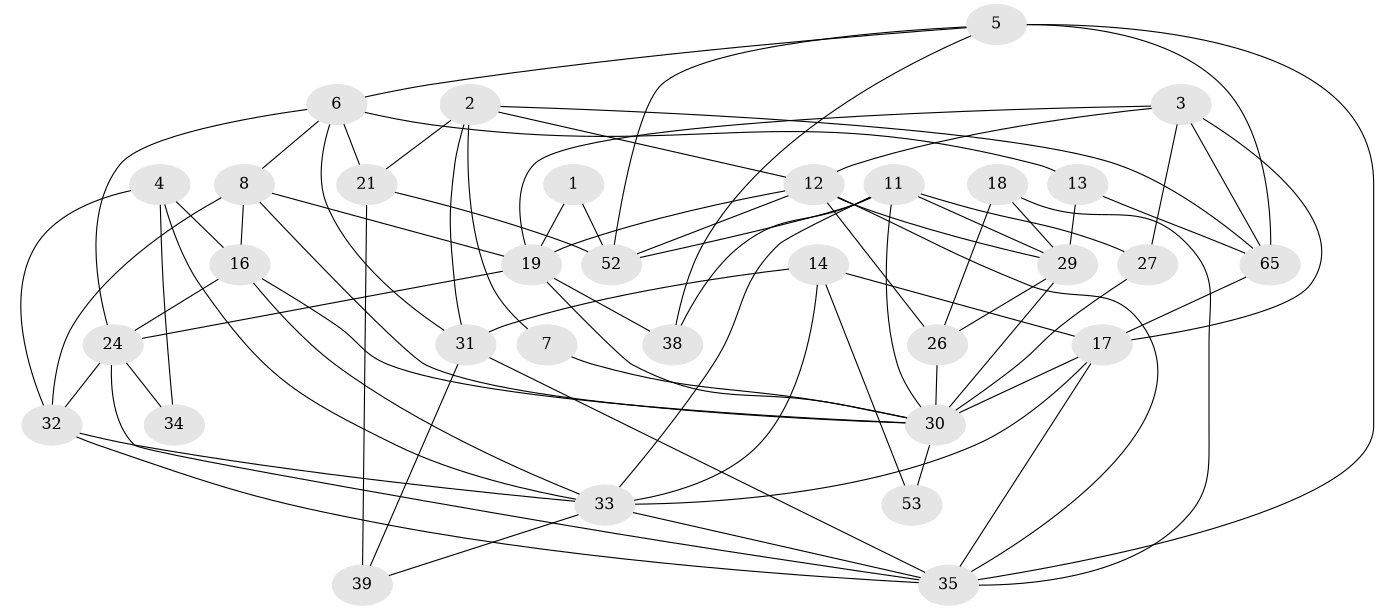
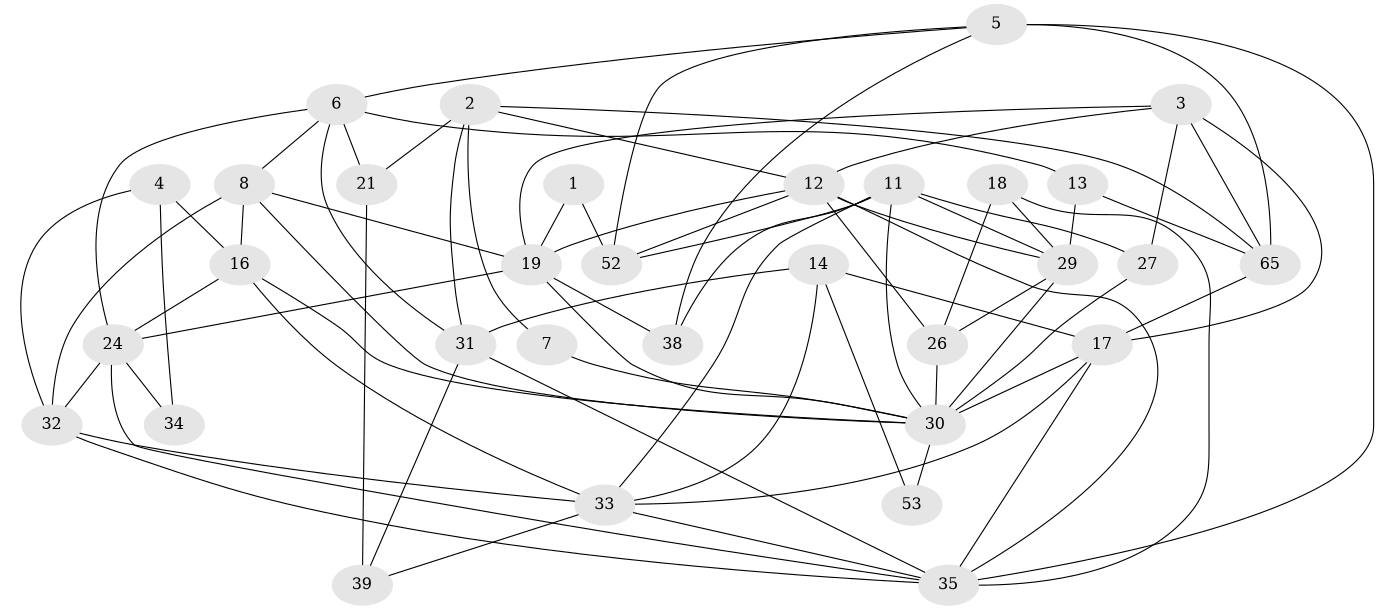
(493, 219) -> none
(326, 409) -> none
